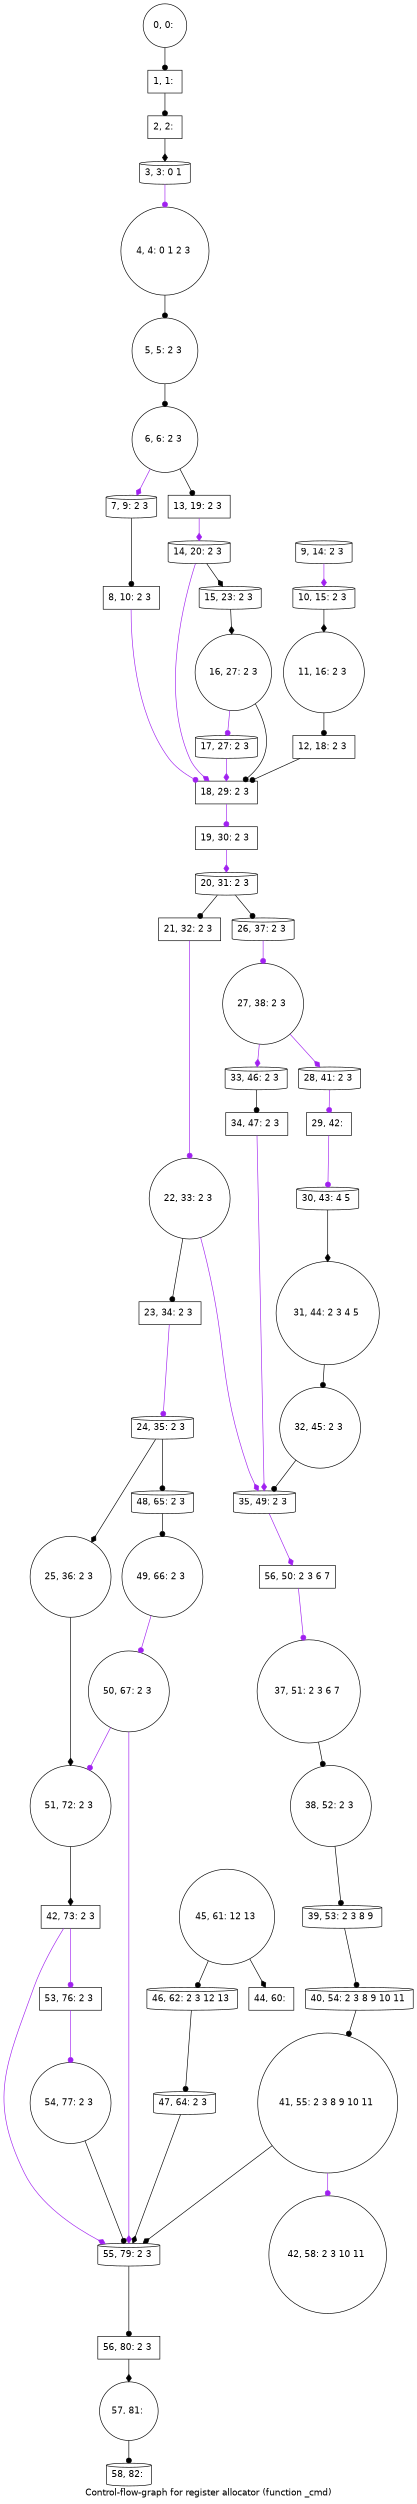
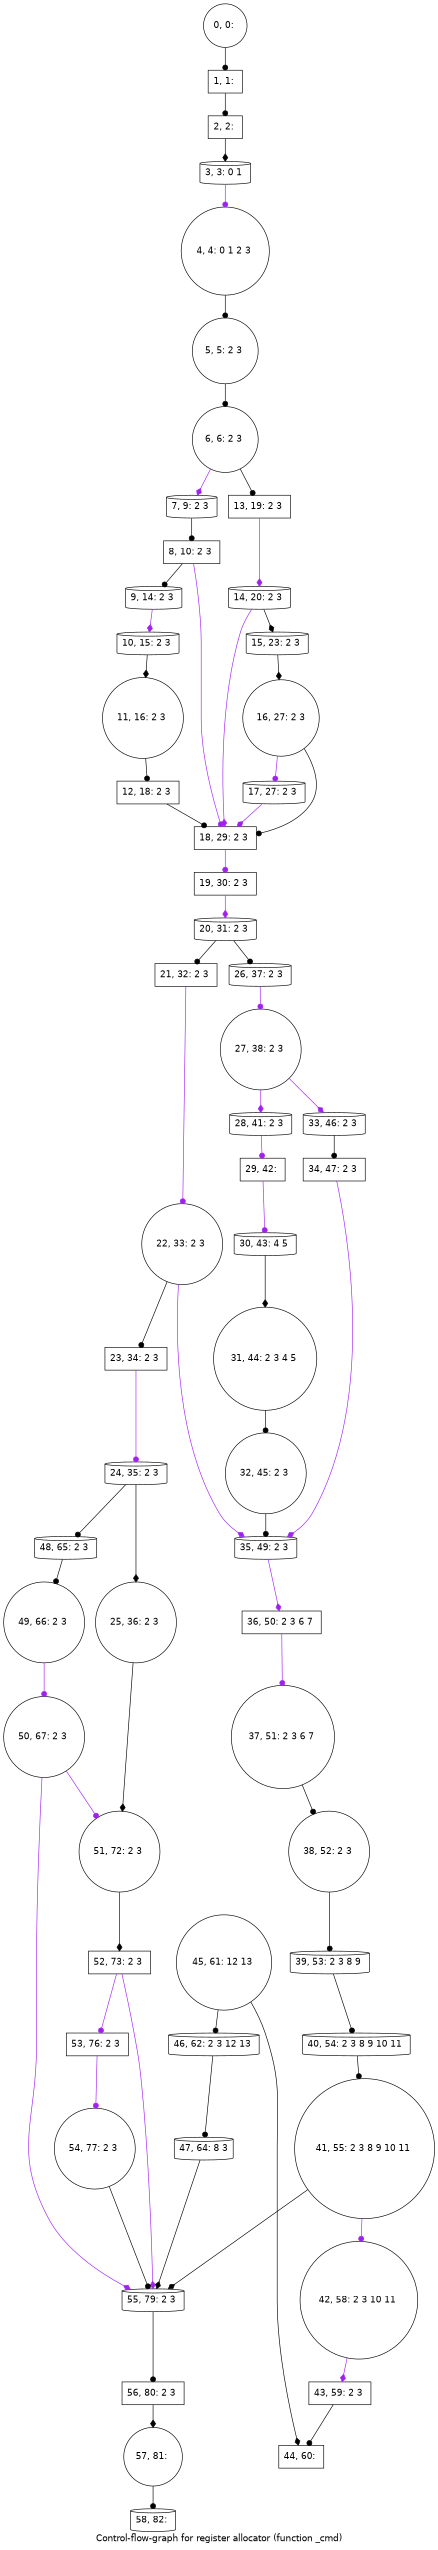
none -> (174, 573)
(297, 1577) -> (282, 1622)
(71, 1917) -> (120, 1962)
(185, 2103) -> (204, 2149)
none -> (340, 2393)
